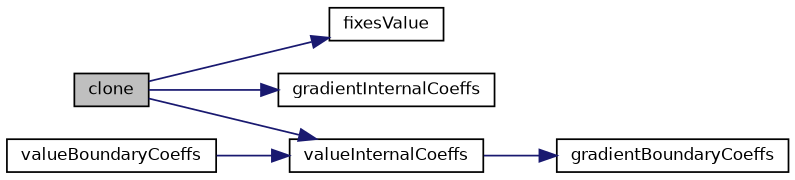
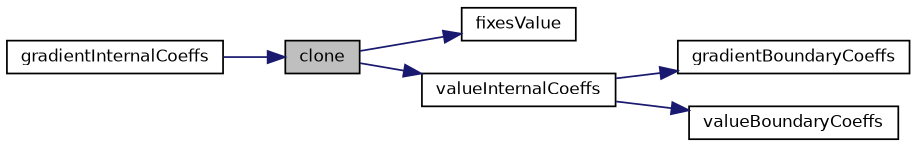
(205, 90) -> (245, 57)
(244, 156) -> (644, 105)
